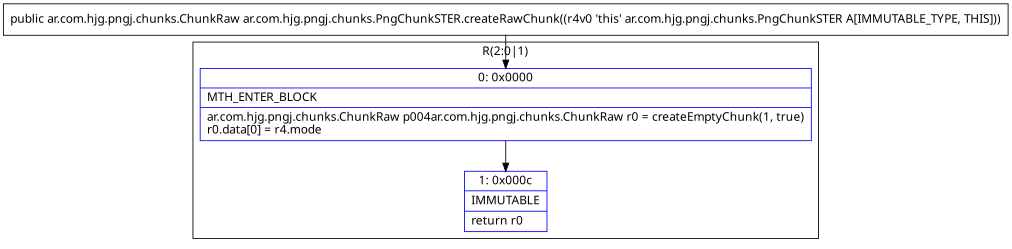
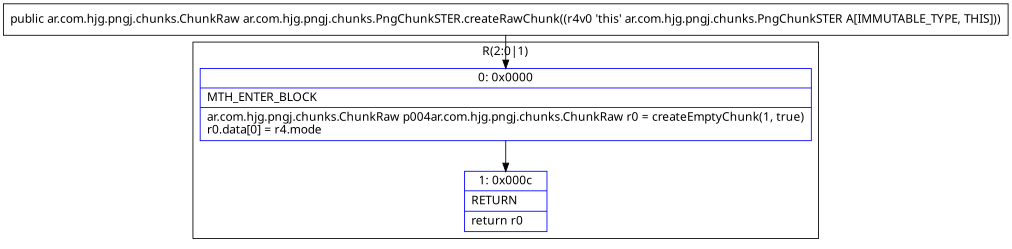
(506, 201) -> (495, 201)
